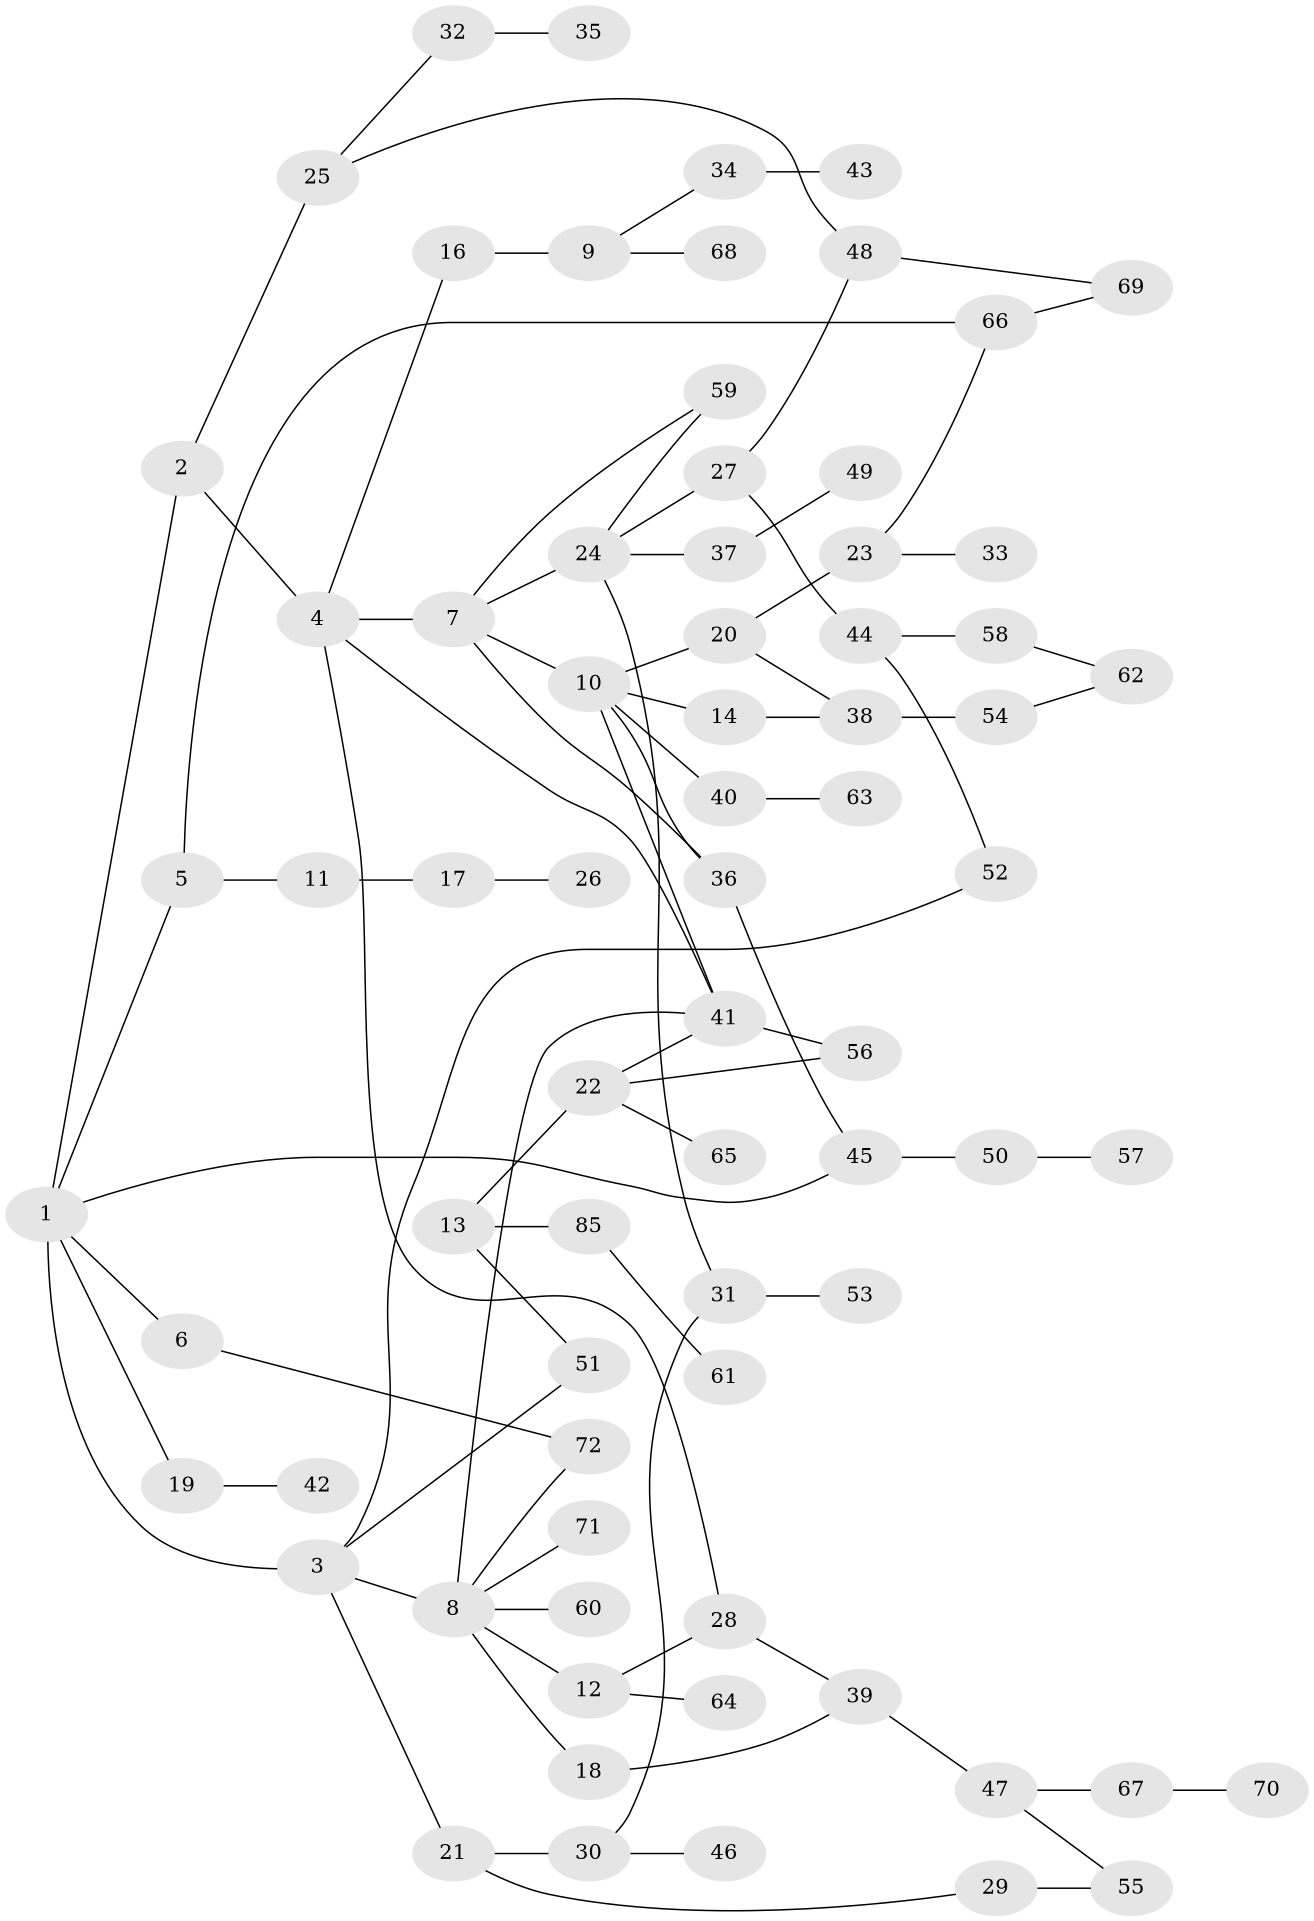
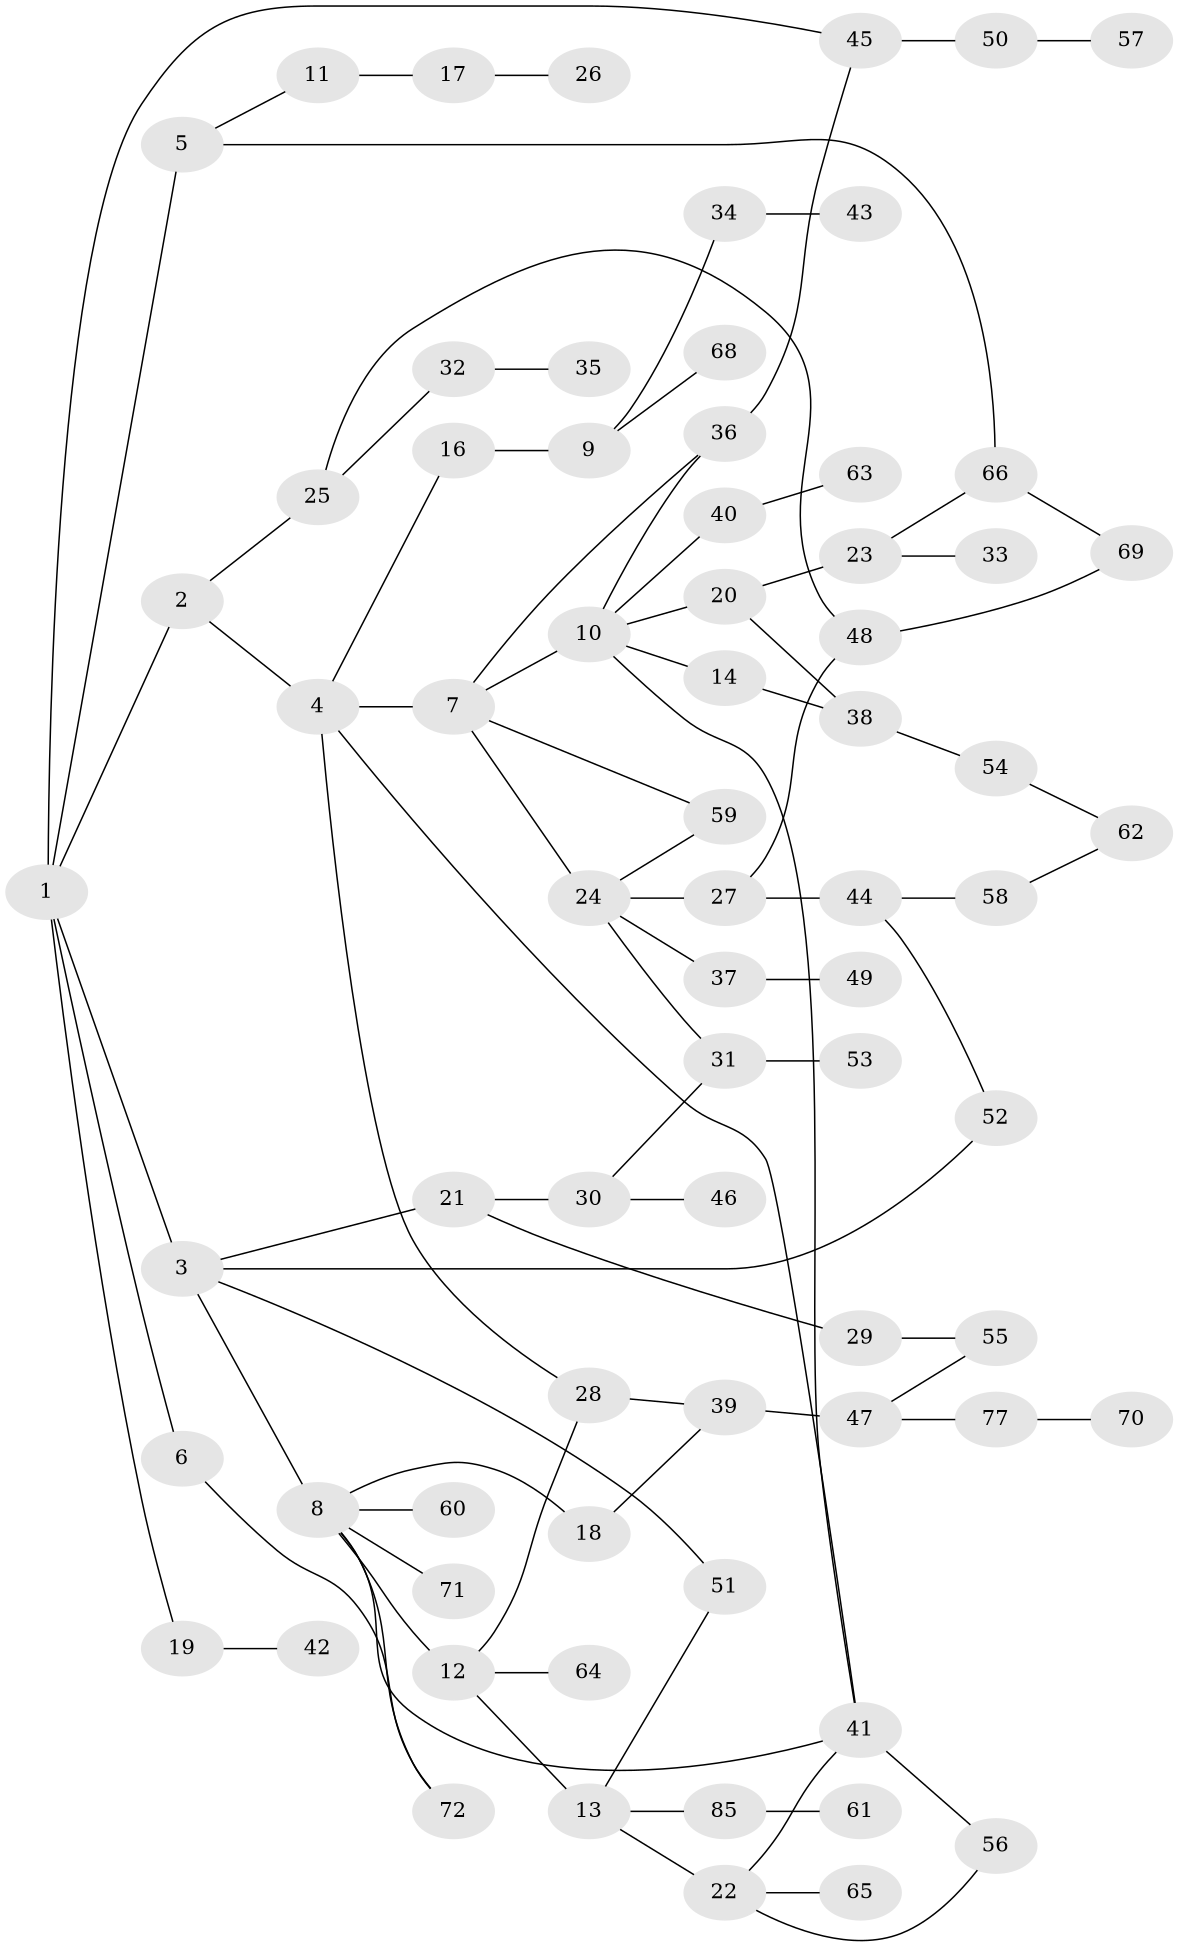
none -> (522, 1742)
(1132, 1790) -> (996, 1420)
